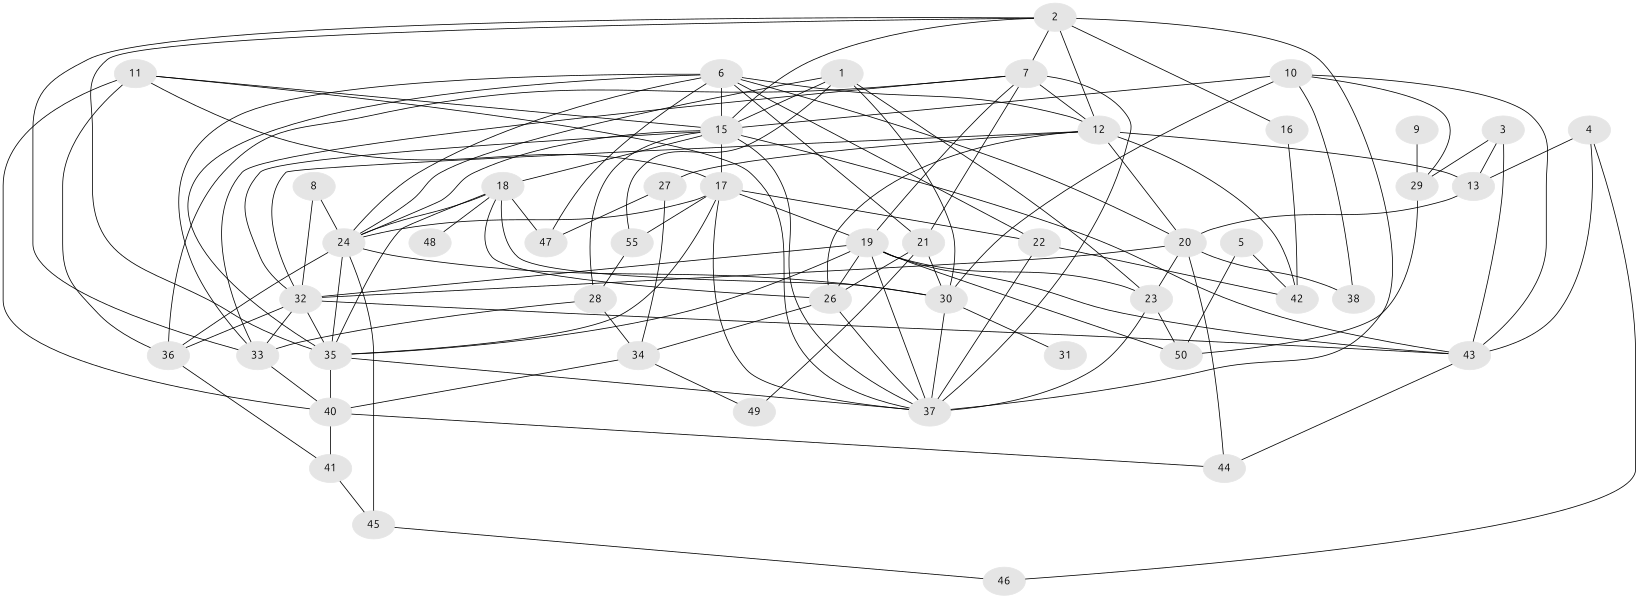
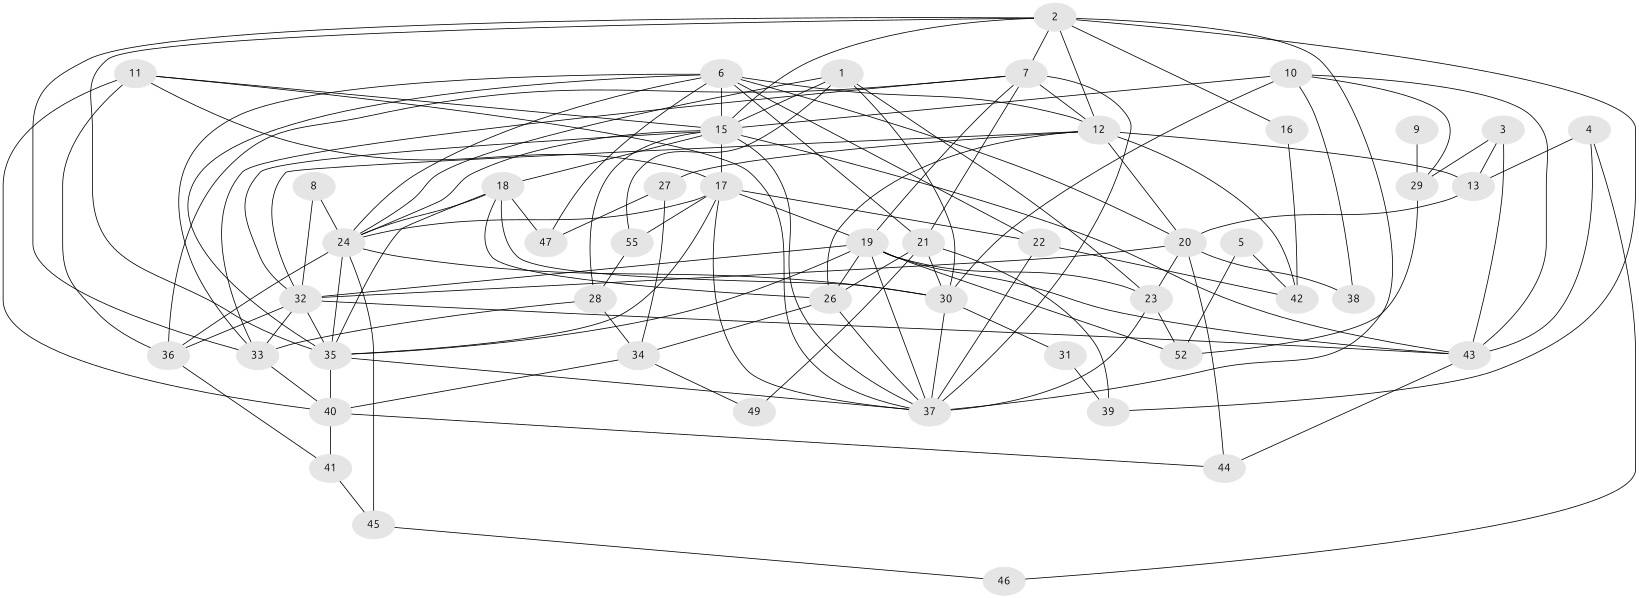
(430, 243) -> none
(1181, 356) -> (1181, 356)
none -> (1108, 412)
